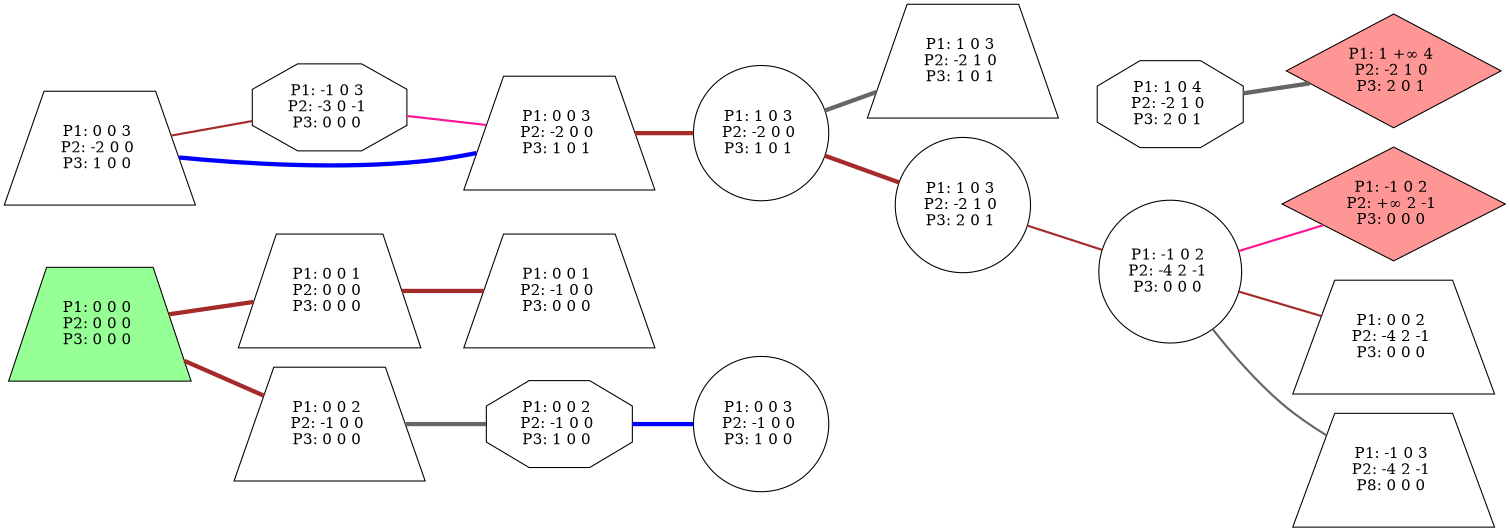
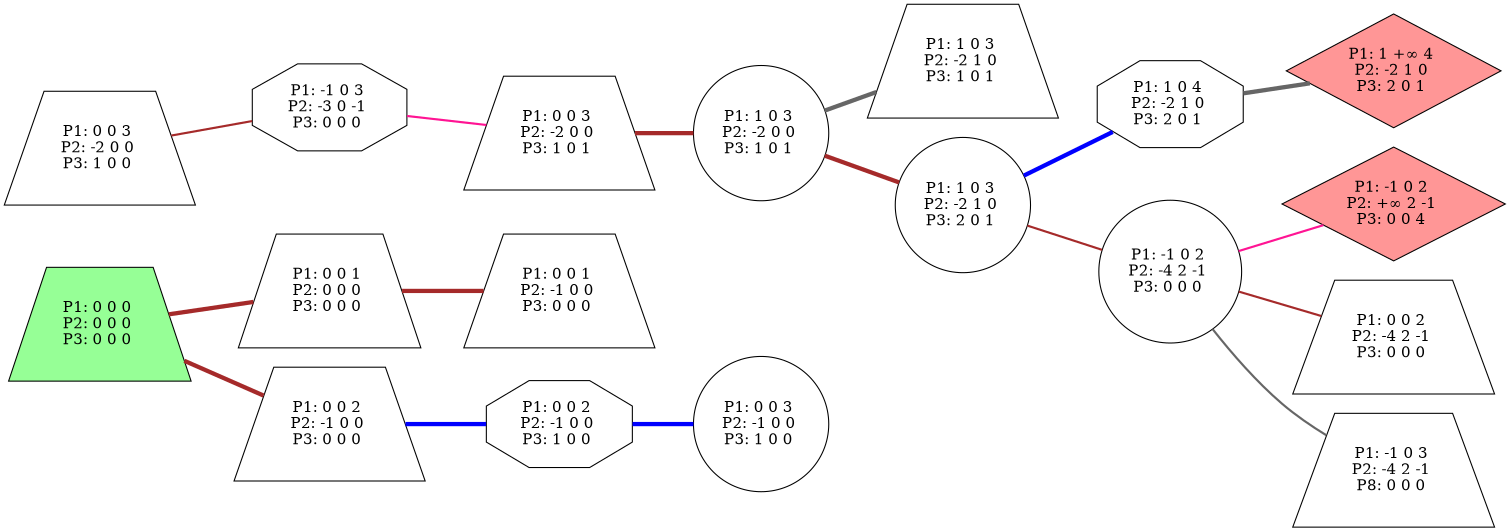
none -> (1068, 154)
(328, 165) -> none
(1394, 204) -> (1394, 204)
(446, 424) -> (446, 424)
